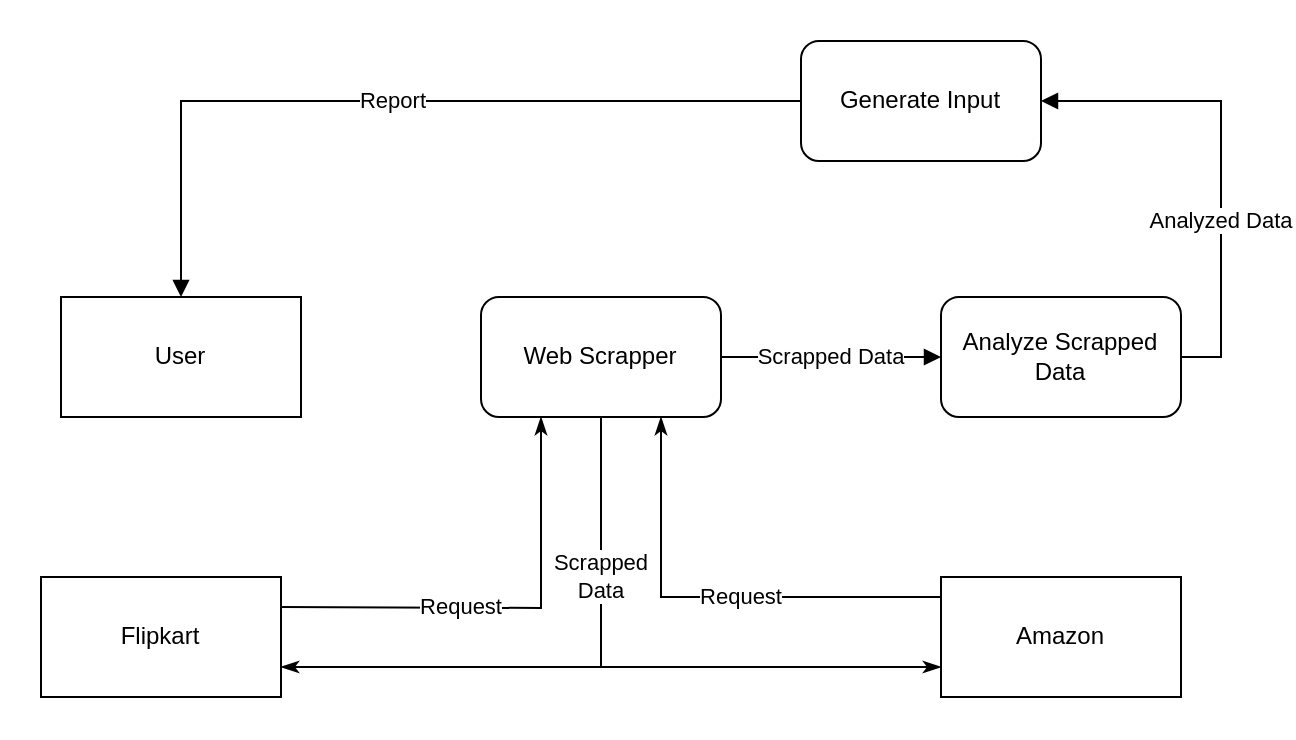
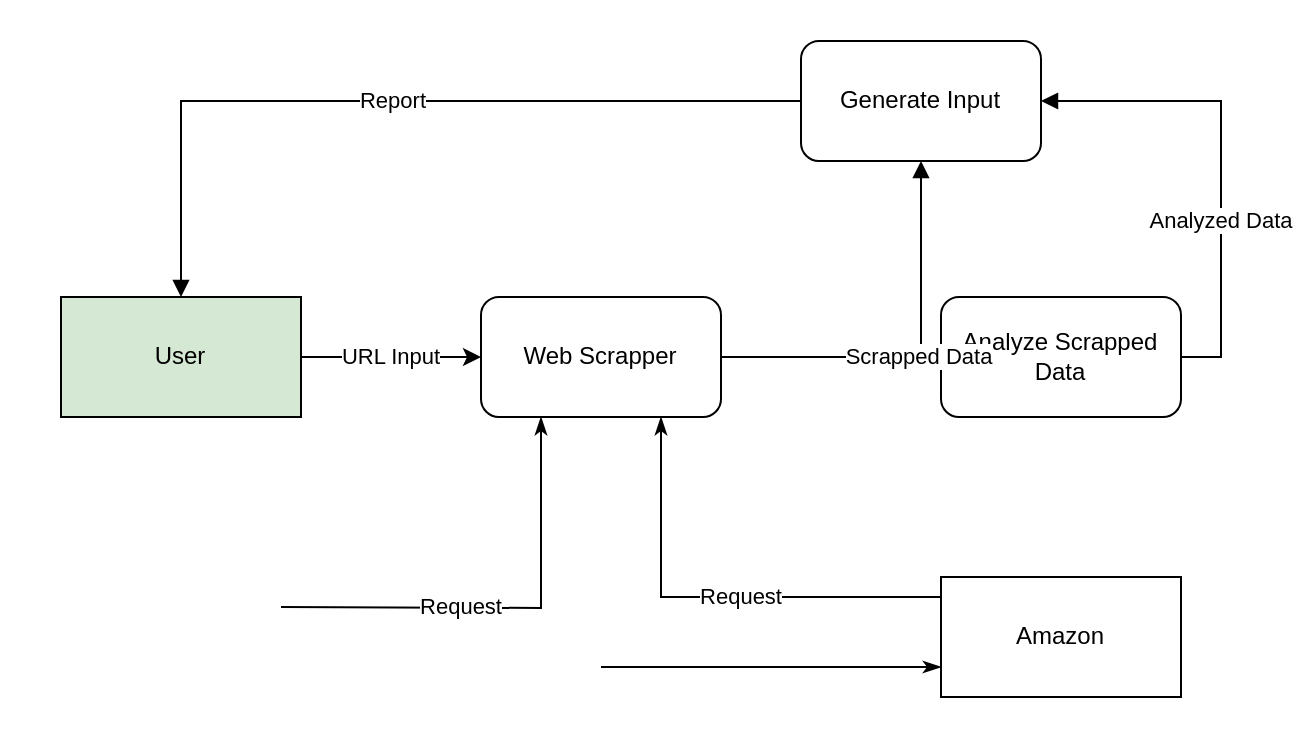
(181, 357) -> (181, 357)
none -> (340, 357)
(840, 357) -> (921, 350)
(161, 637) -> none
(489, 667) -> none
